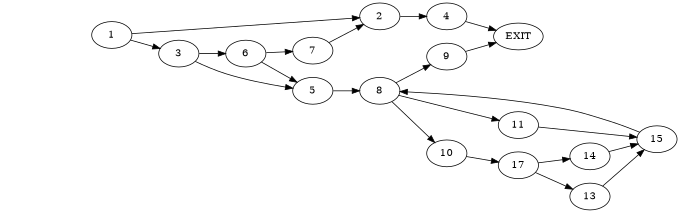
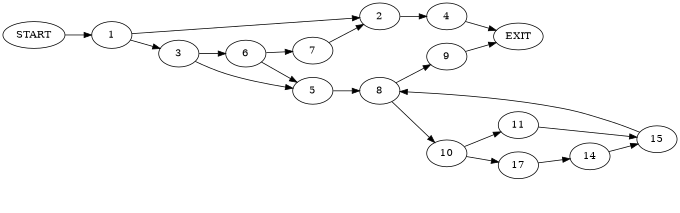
none -> (34, 35)
(445, 107) -> (479, 141)
(590, 197) -> none
